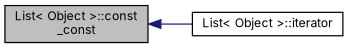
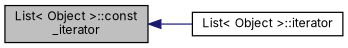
(76, 24) -> (76, 24)
